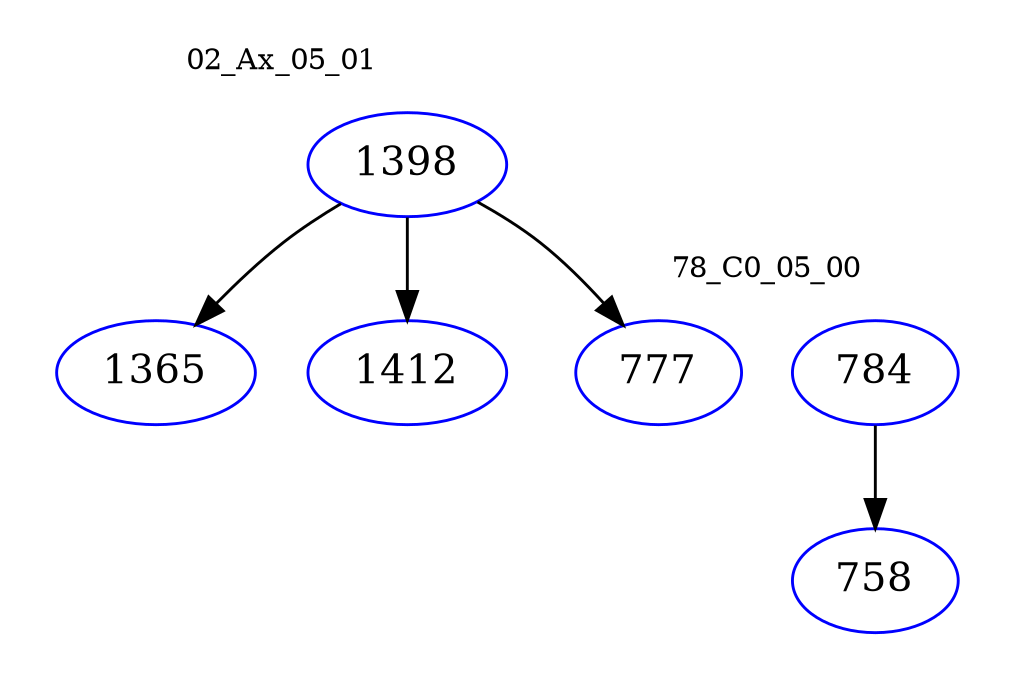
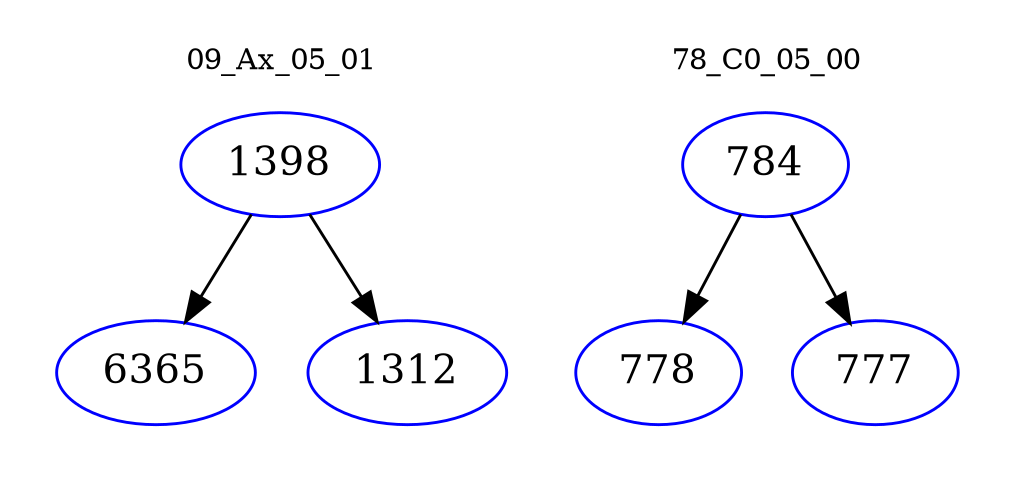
(282, 62) -> (282, 62)
(570, 269) -> (813, 256)
(156, 373) -> (156, 373)
(407, 373) -> (407, 373)
(875, 581) -> (659, 373)
